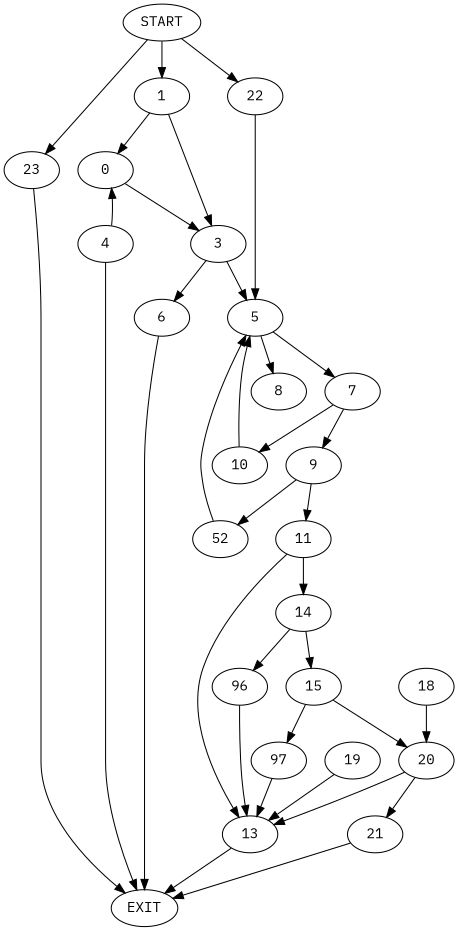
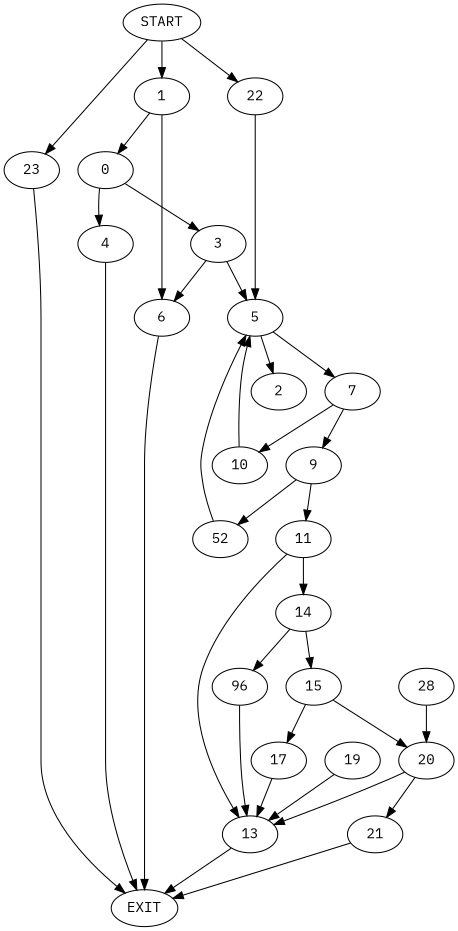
(188, 165) -> (162, 197)
(112, 212) -> (99, 202)
(279, 392) -> (279, 392)
(426, 687) -> (426, 687)
(279, 761) -> (279, 761)
